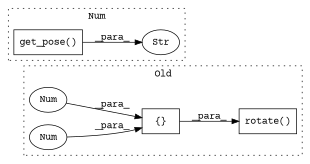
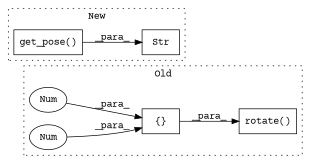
(97, 16) -> (97, 16)
(161, 42) -> (161, 42)
